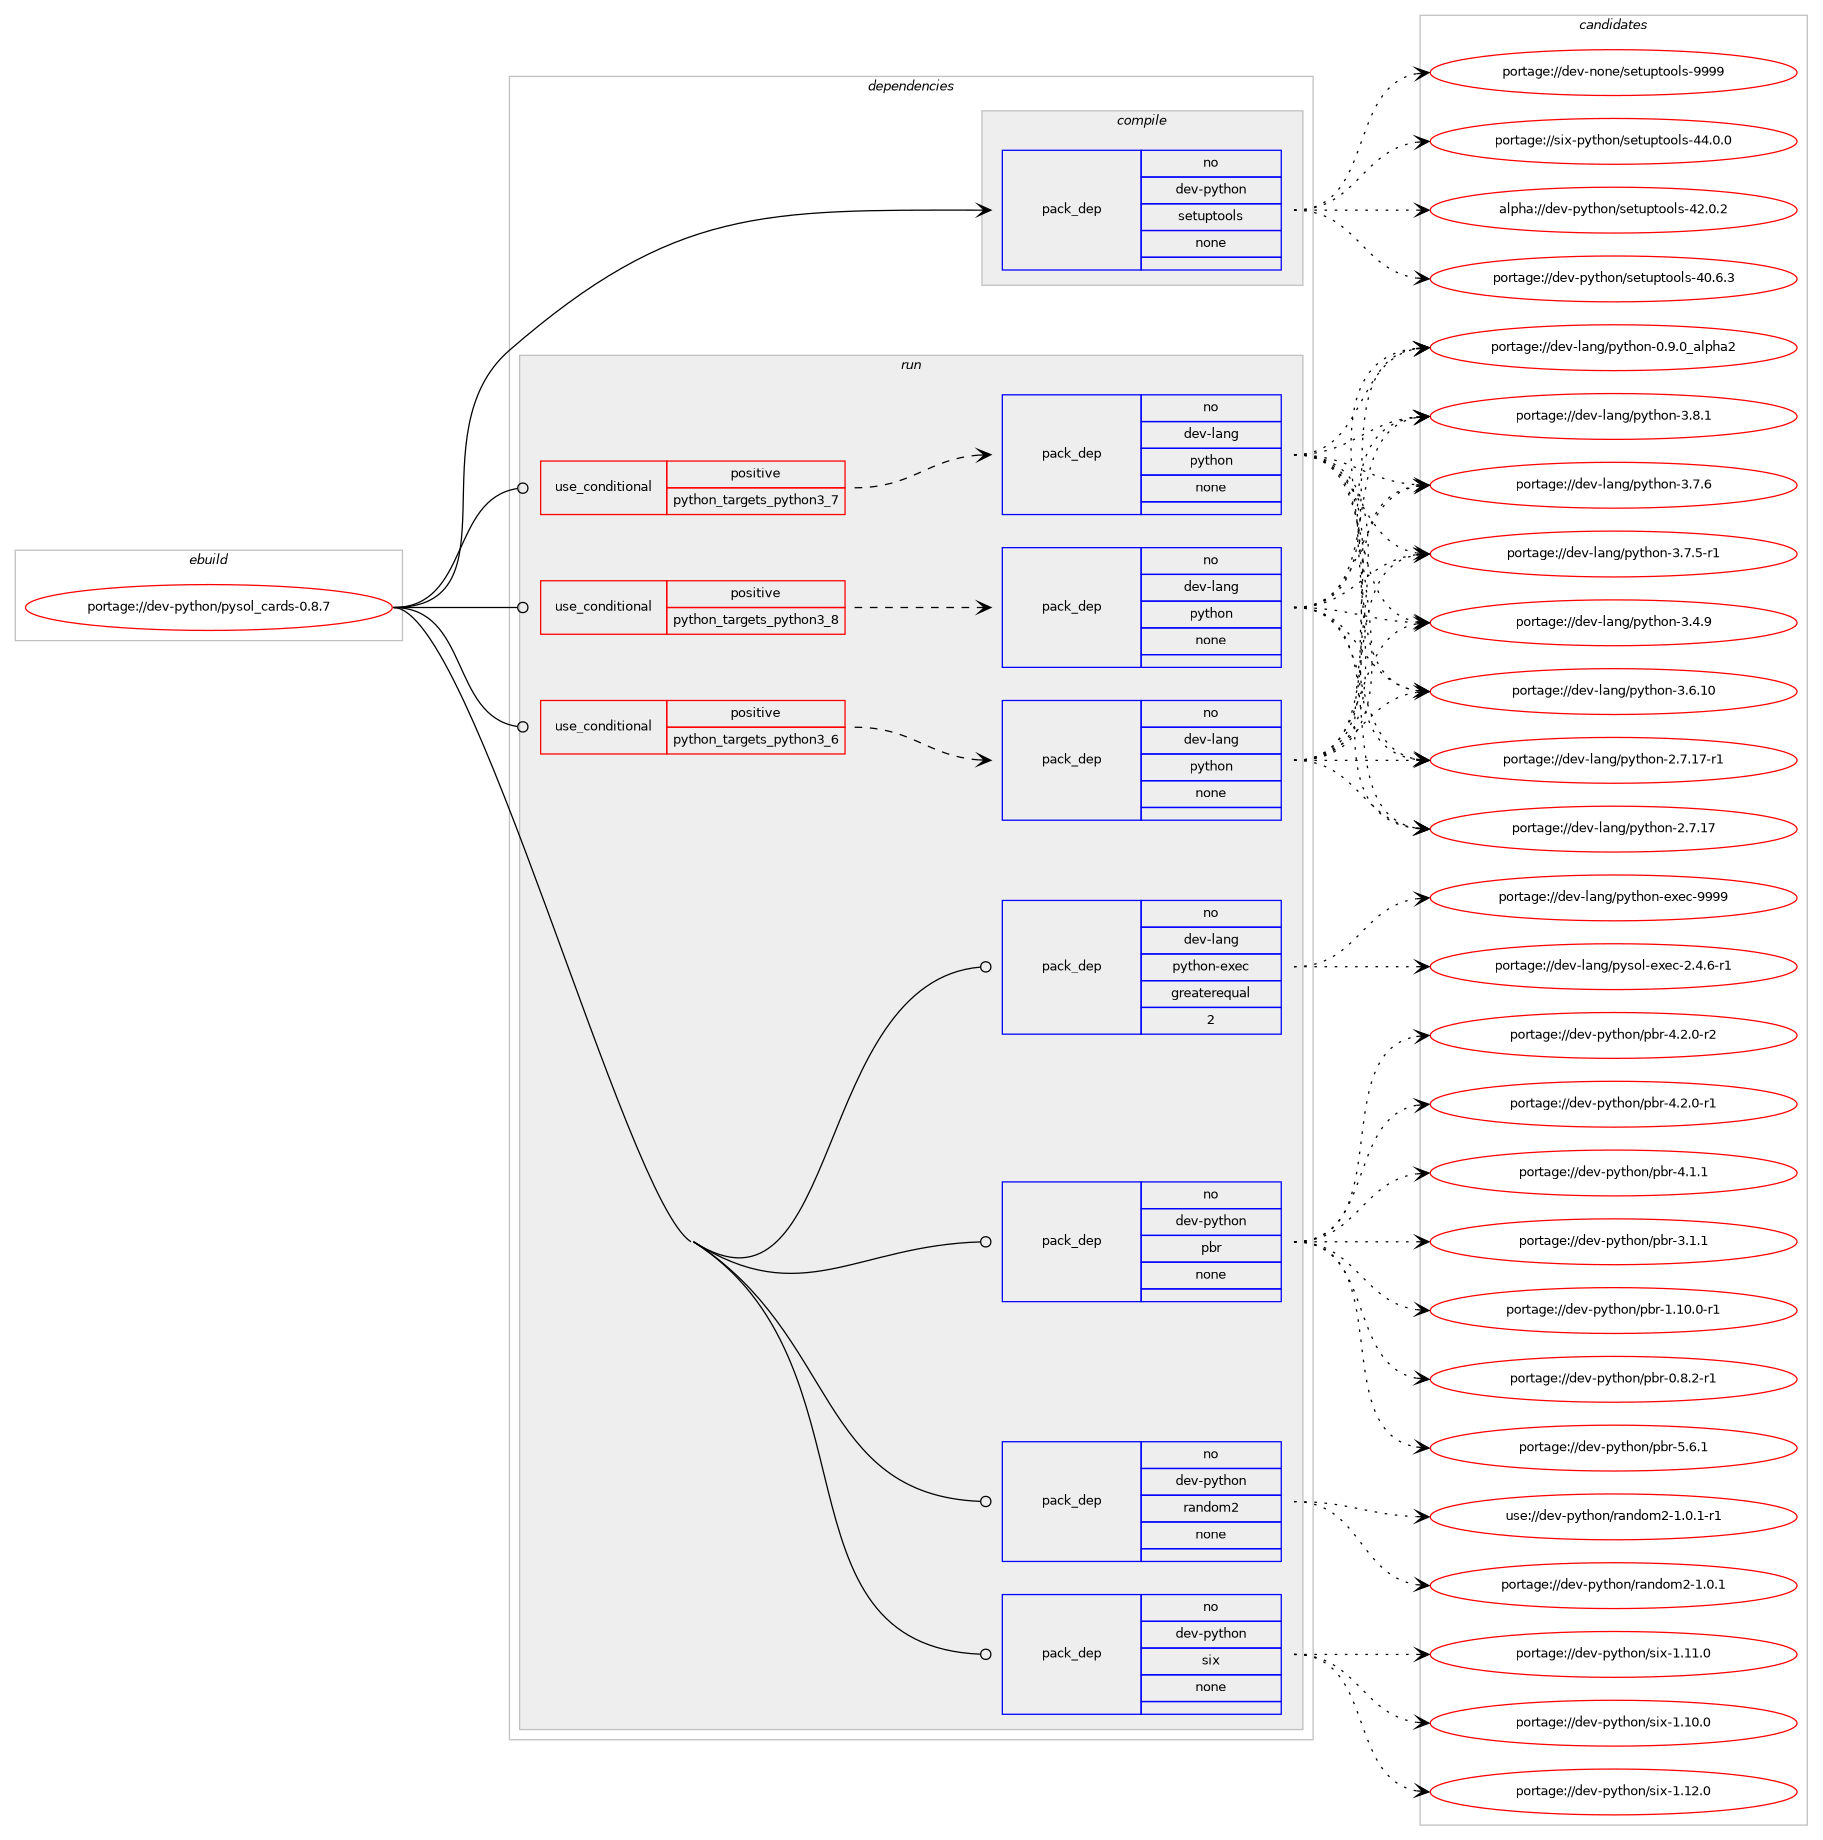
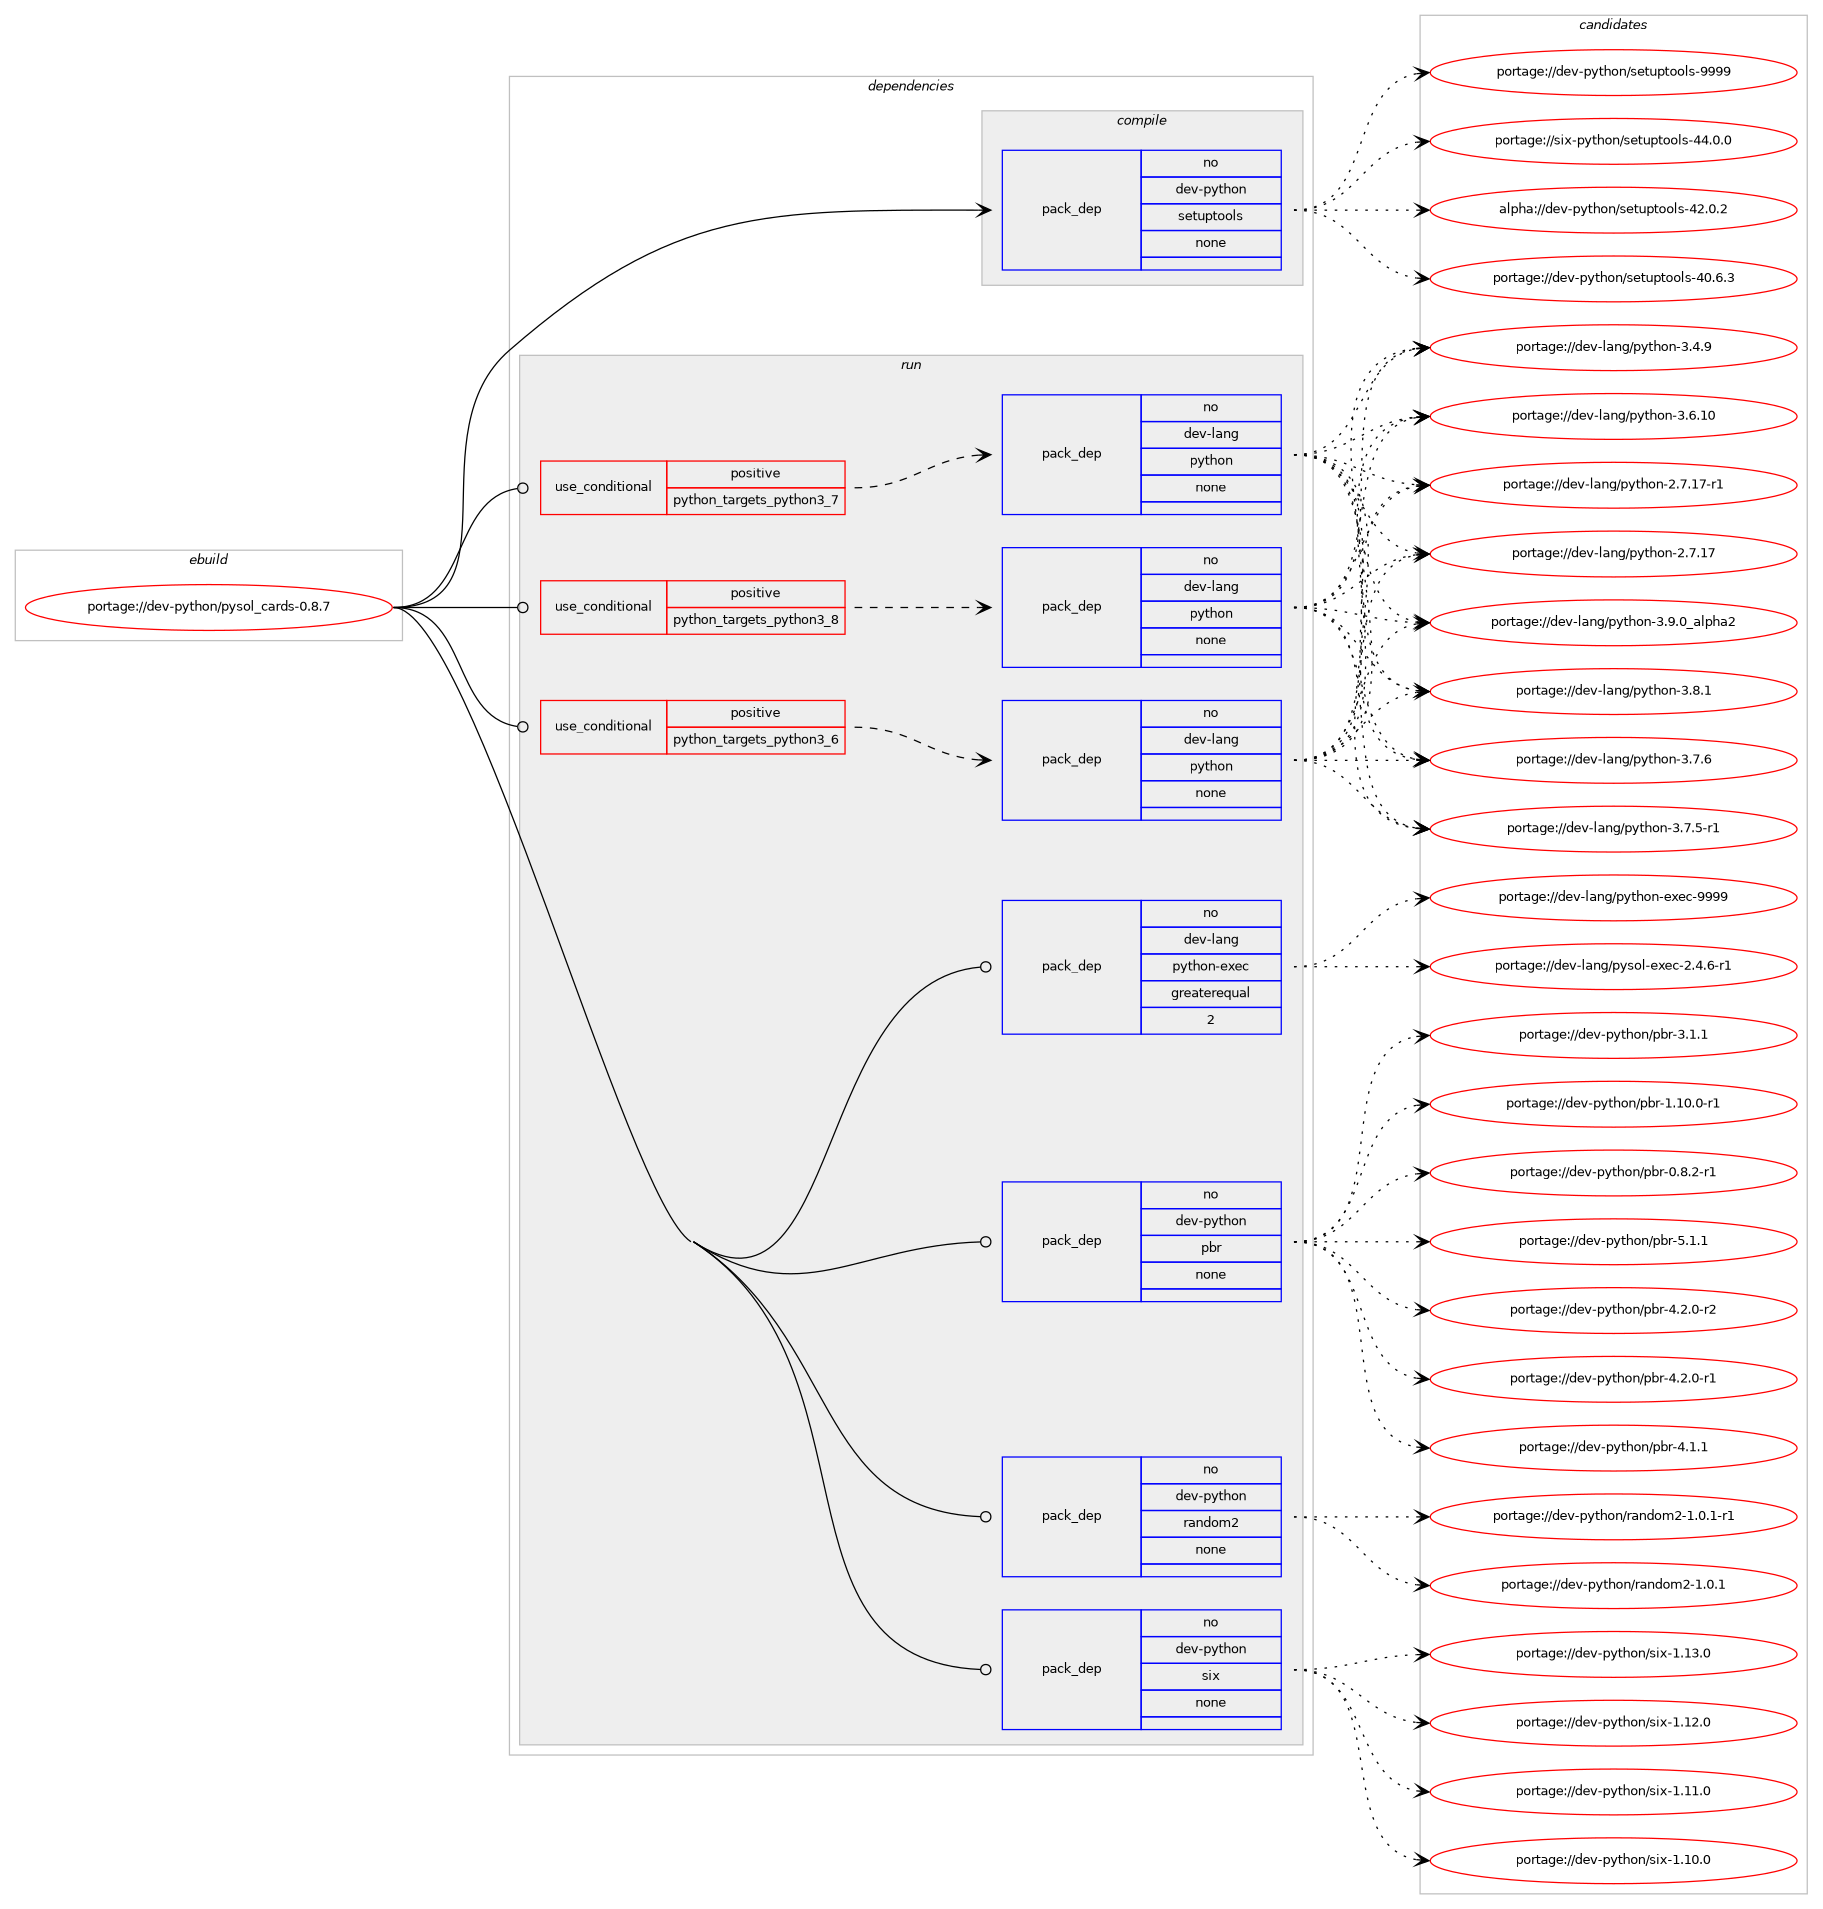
(1614, 73) -> (1614, 73)
(1614, 348) -> (1614, 623)
(1614, 1448) -> (1614, 1242)
(1614, 1517) -> (1614, 1517)
none -> (1614, 1654)
